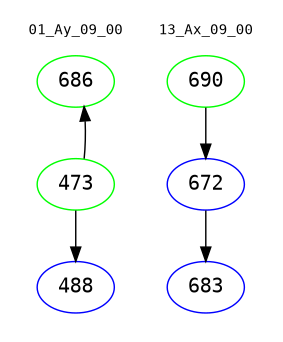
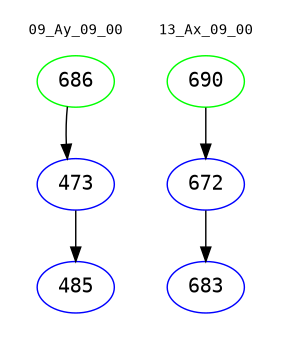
(76, 31) -> (76, 31)
(85, 140) -> (66, 125)
(76, 184) -> (76, 184)
(76, 287) -> (76, 287)
